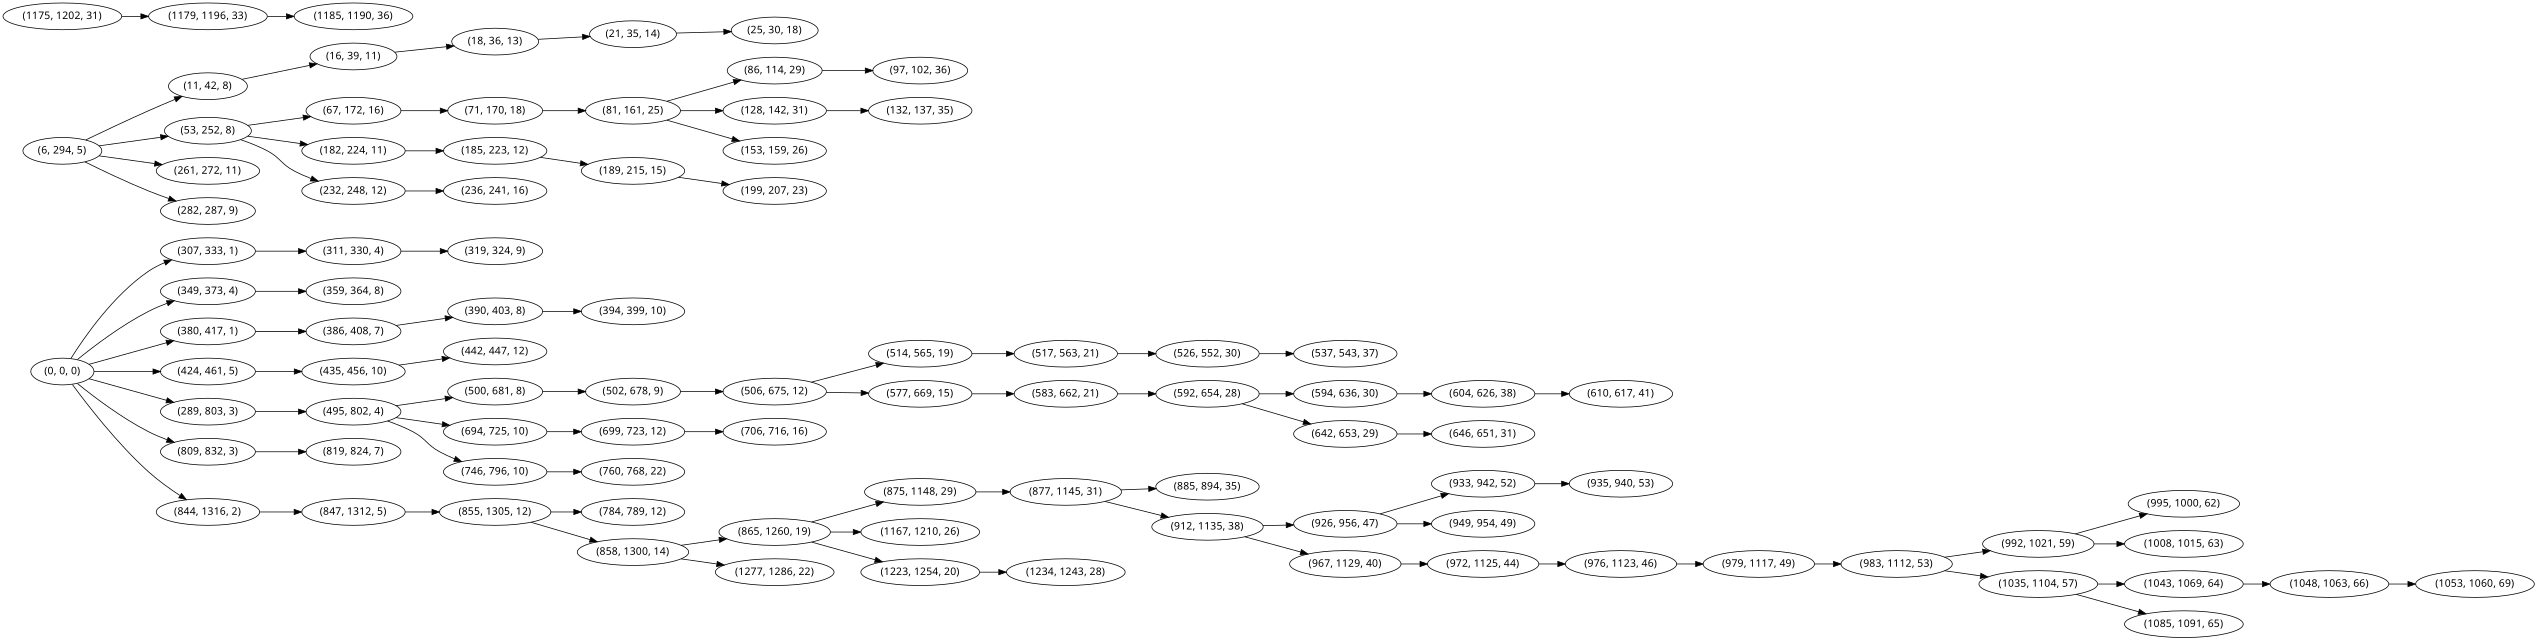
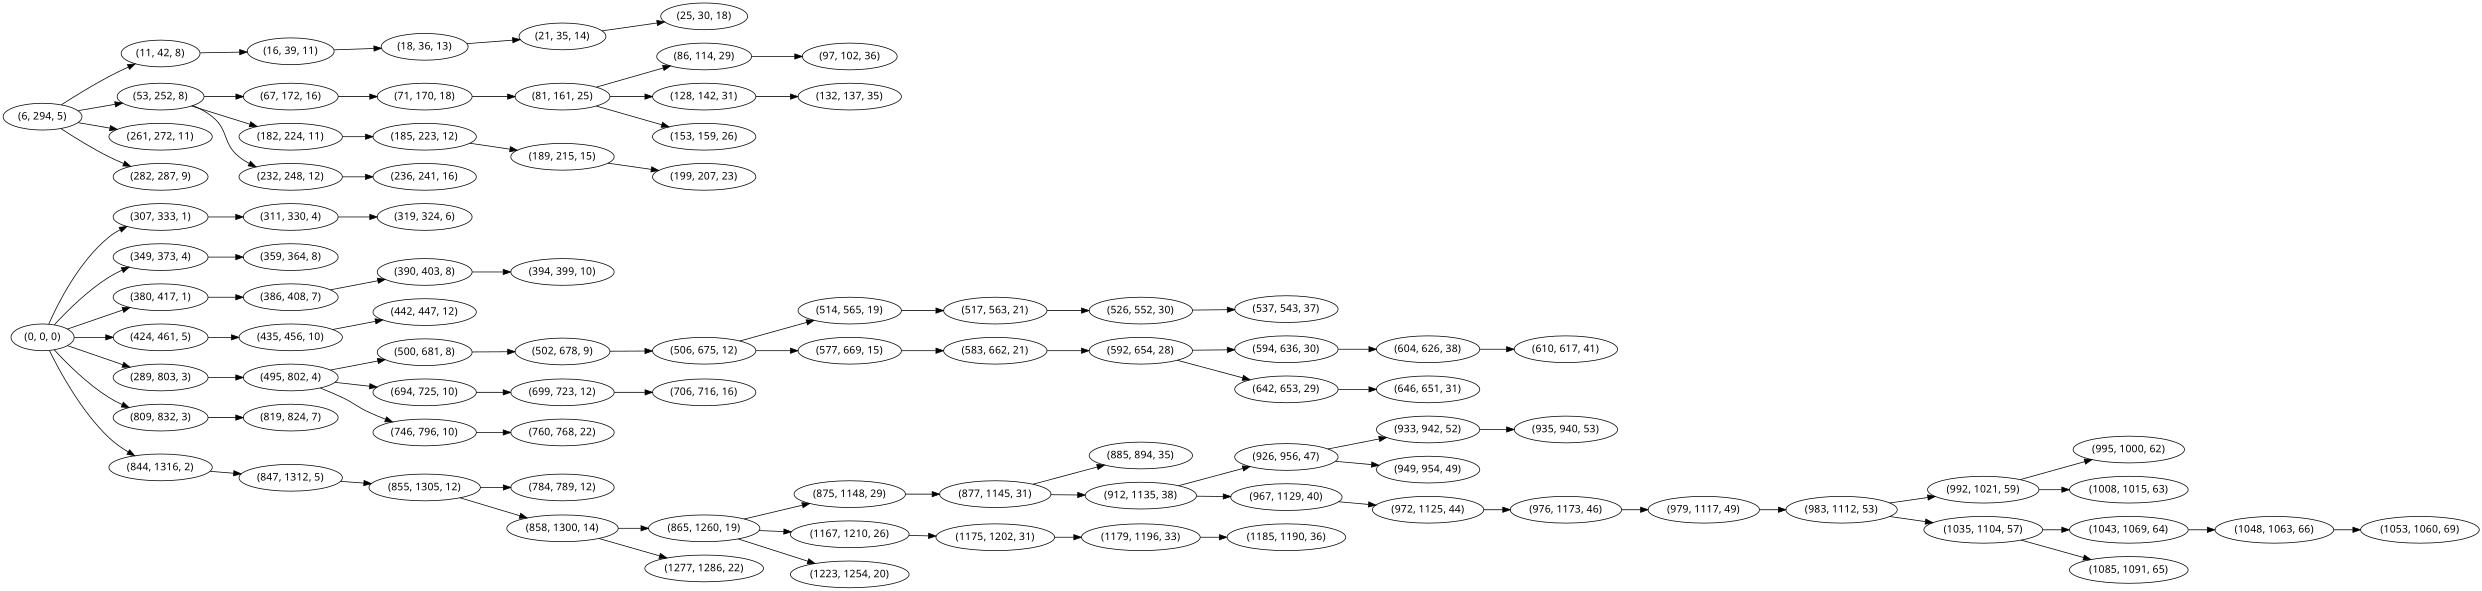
(495, 251) -> (425, 217)
none -> (919, 536)
(1621, 564) -> (1566, 510)
(1066, 572) -> none
